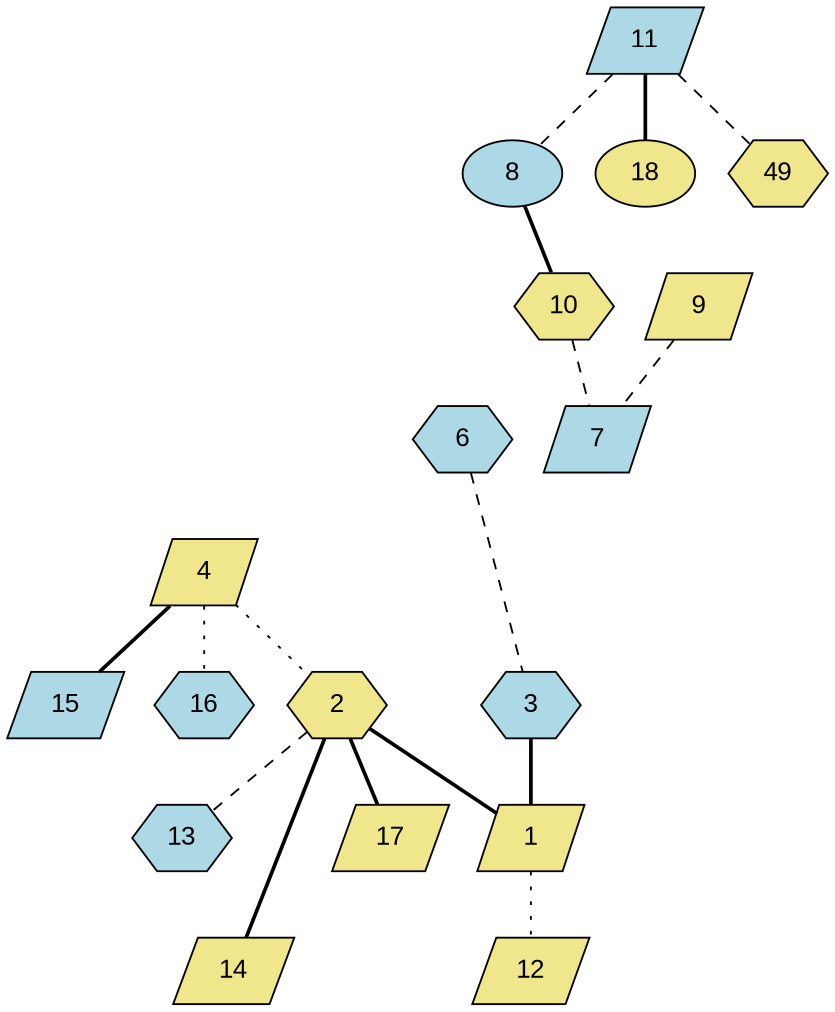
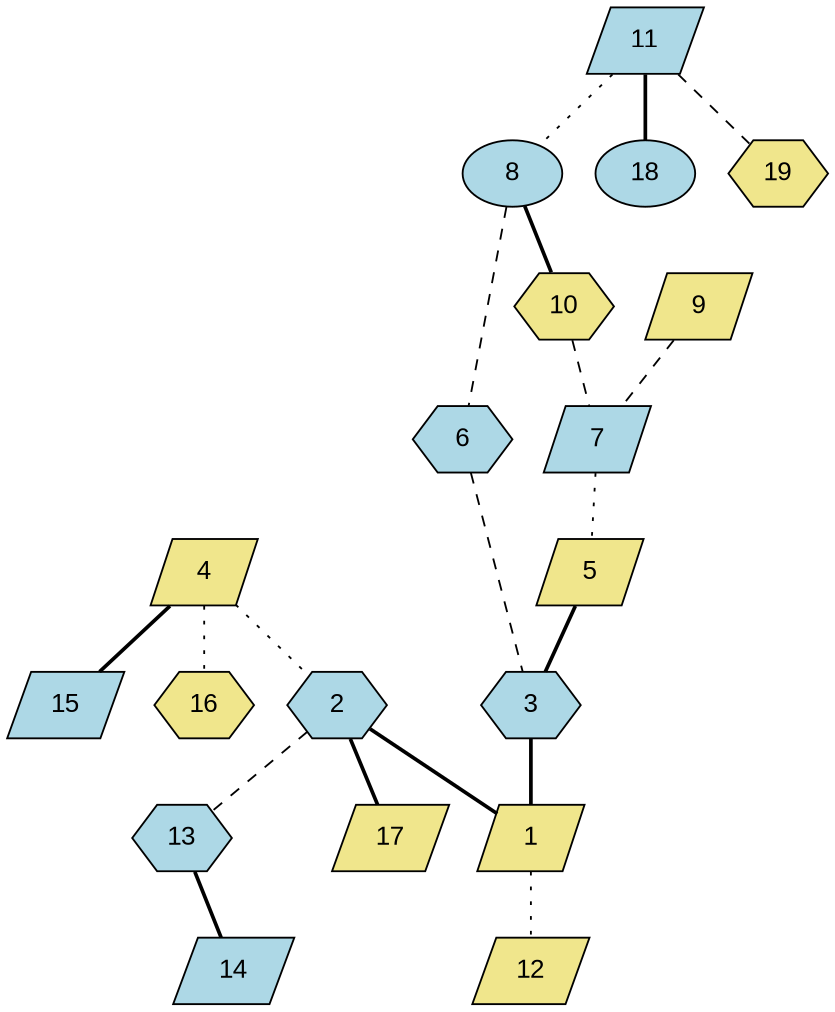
(576, 110) -> (576, 110)
(645, 174) -> (645, 174)
(778, 174) -> (778, 174)
none -> (488, 306)
none -> (590, 572)
(204, 705) -> (204, 705)
(337, 705) -> (337, 705)
(285, 838) -> (208, 905)
(234, 971) -> (234, 971)
